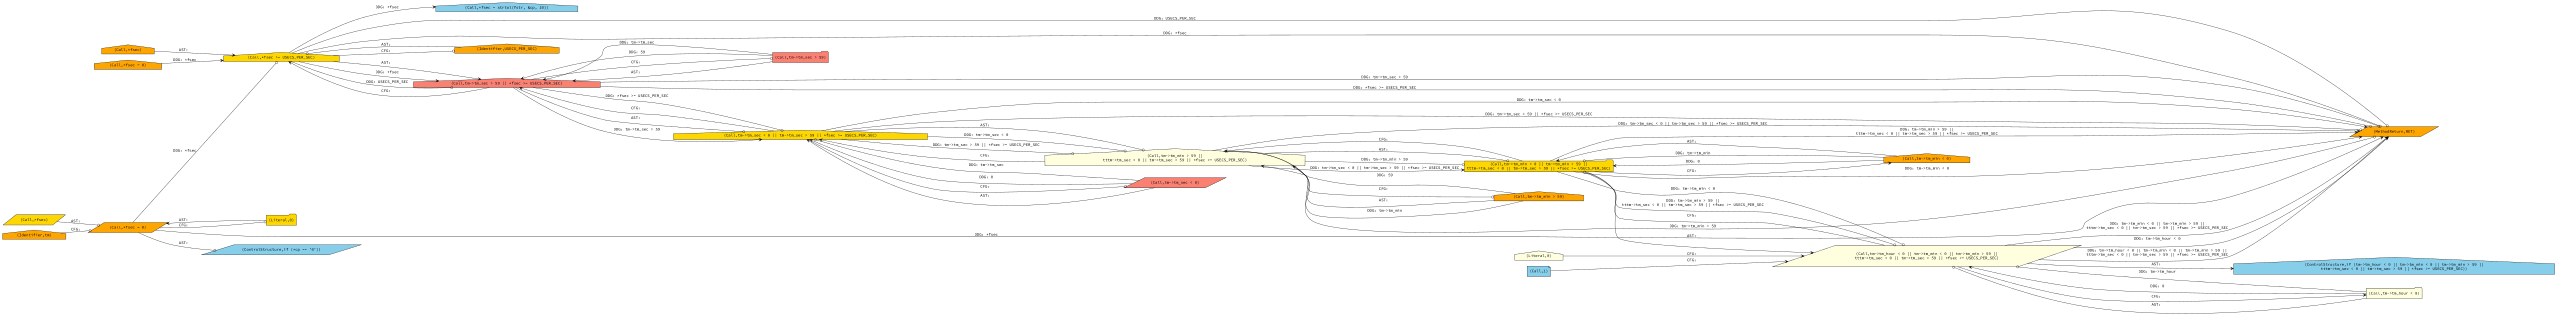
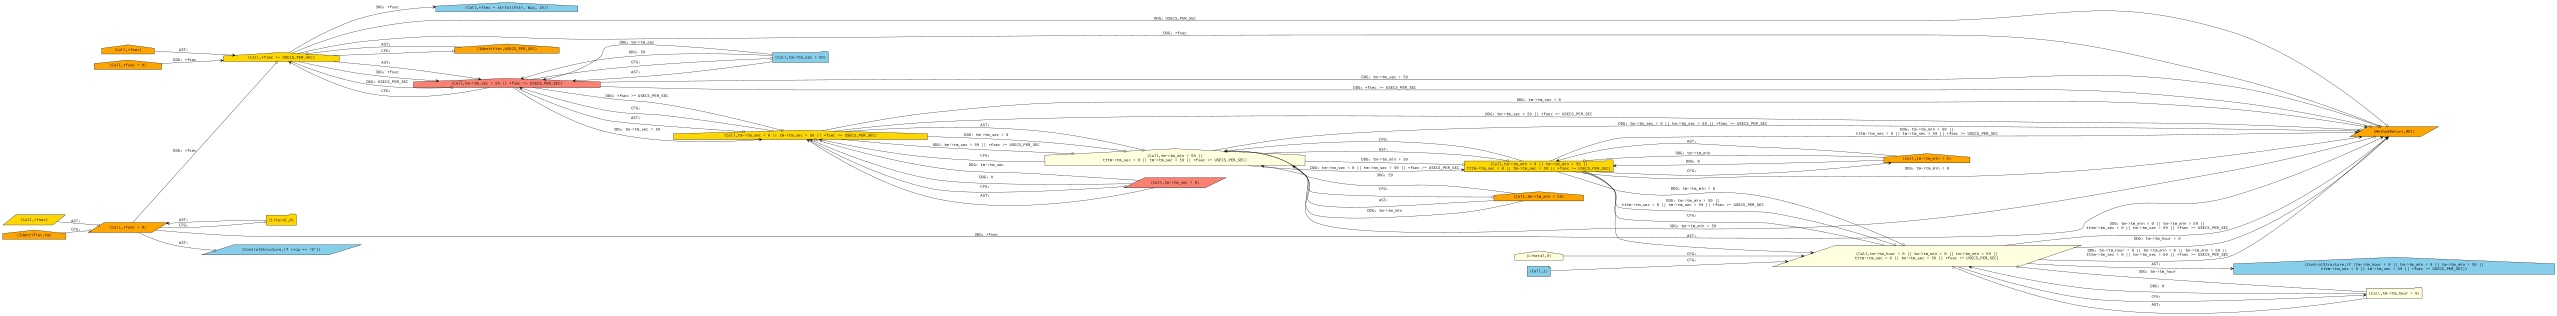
(800, 58) -> (800, 58)
